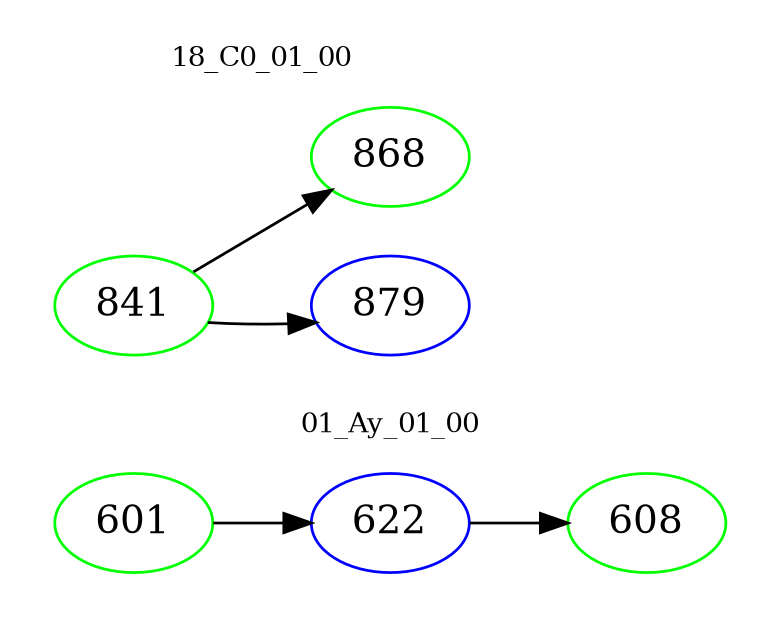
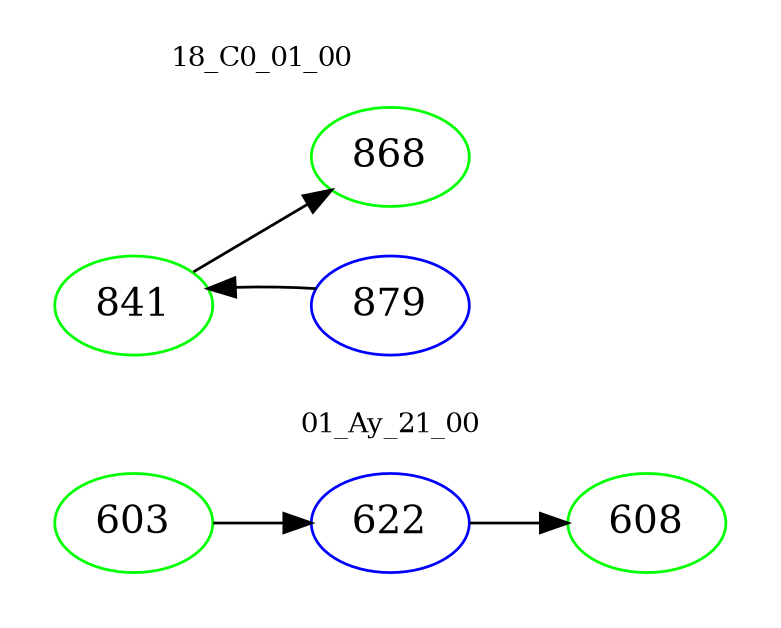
(248, 324) -> (276, 287)
(390, 425) -> (390, 425)
(134, 523) -> (134, 523)
